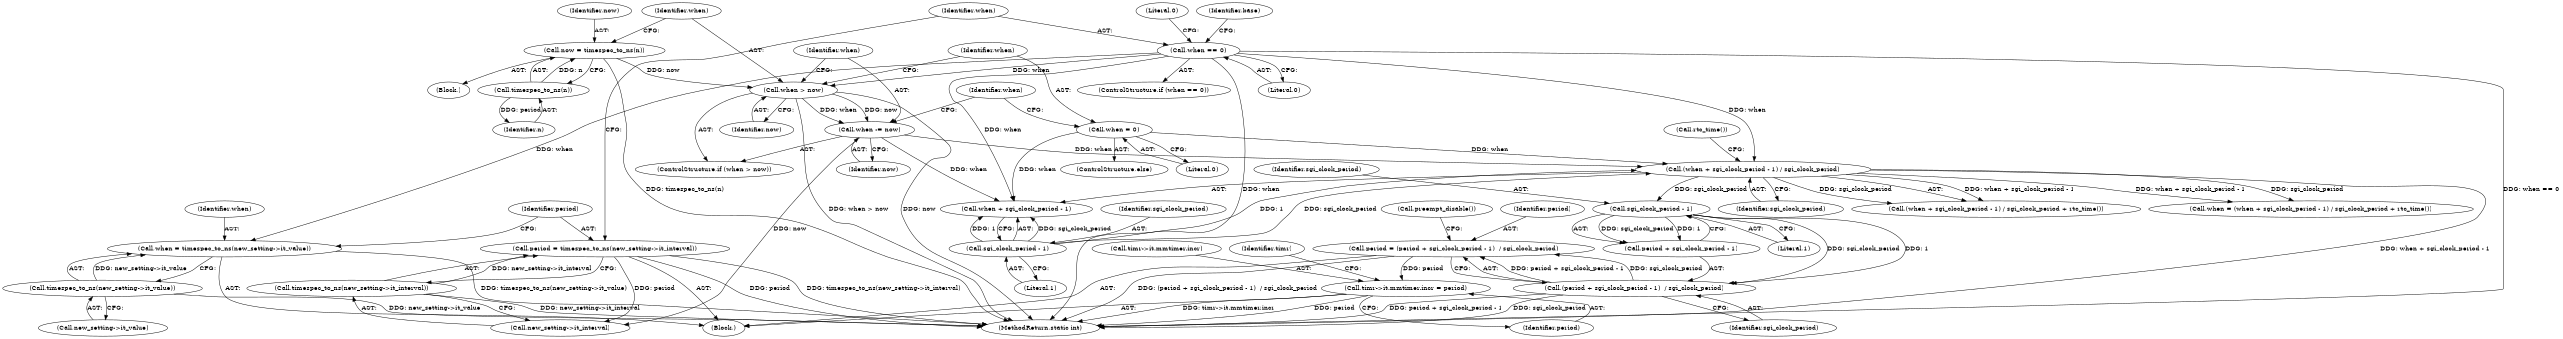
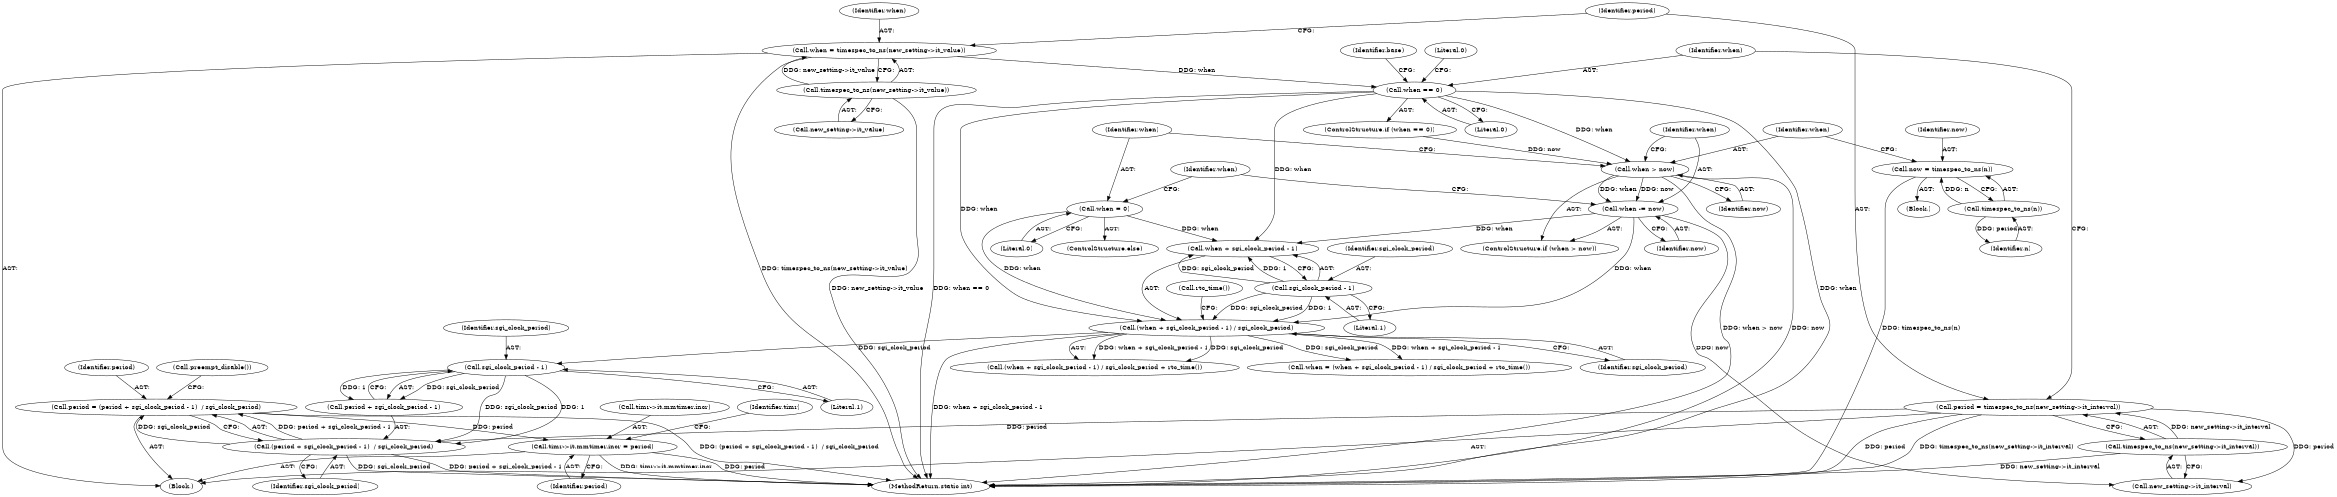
(680, 81) -> (1515, 150)
(696, 92) -> (1165, 72)
(1353, 180) -> (1148, 277)
none -> (1174, 421)
